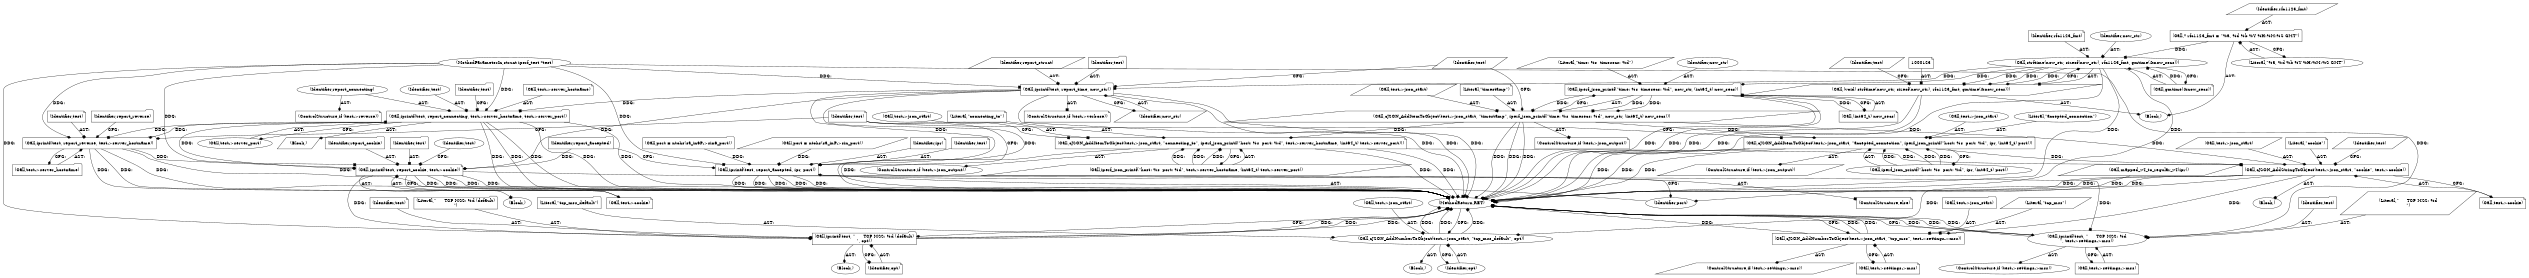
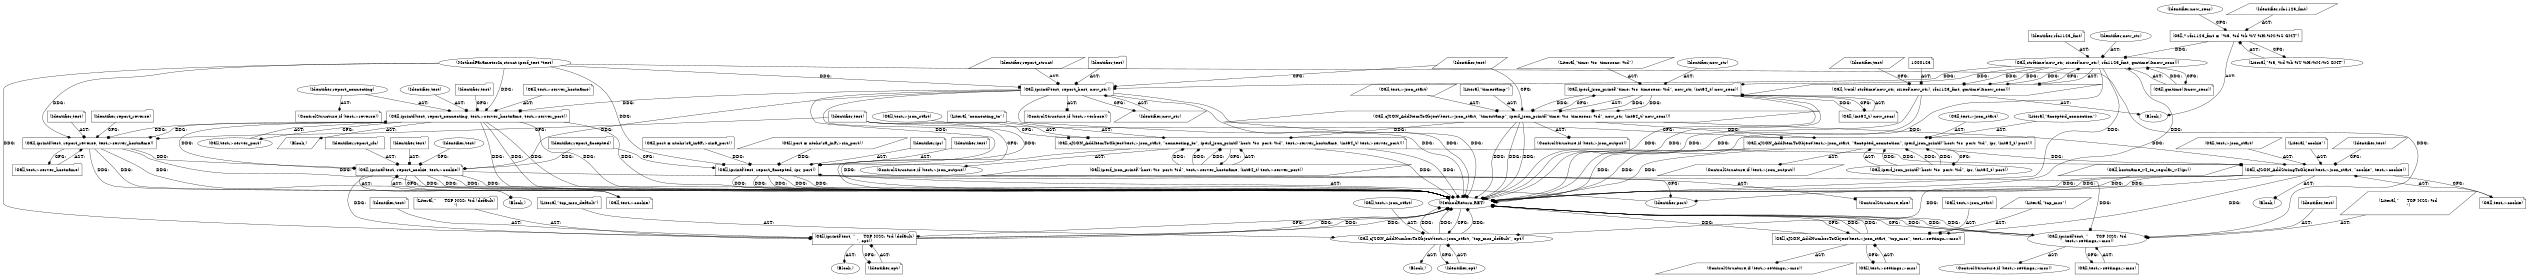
none -> (2190, 9)
(181, 83) -> none
(1067, 90) -> (1067, 90)
(355, 143) -> (355, 143)
(726, 156) -> (726, 156)
(2149, 170) -> (2149, 170)
